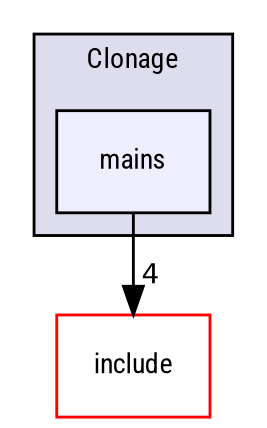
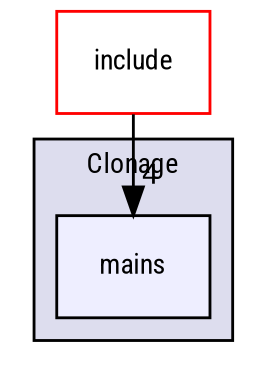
(133, 254) -> (133, 156)
